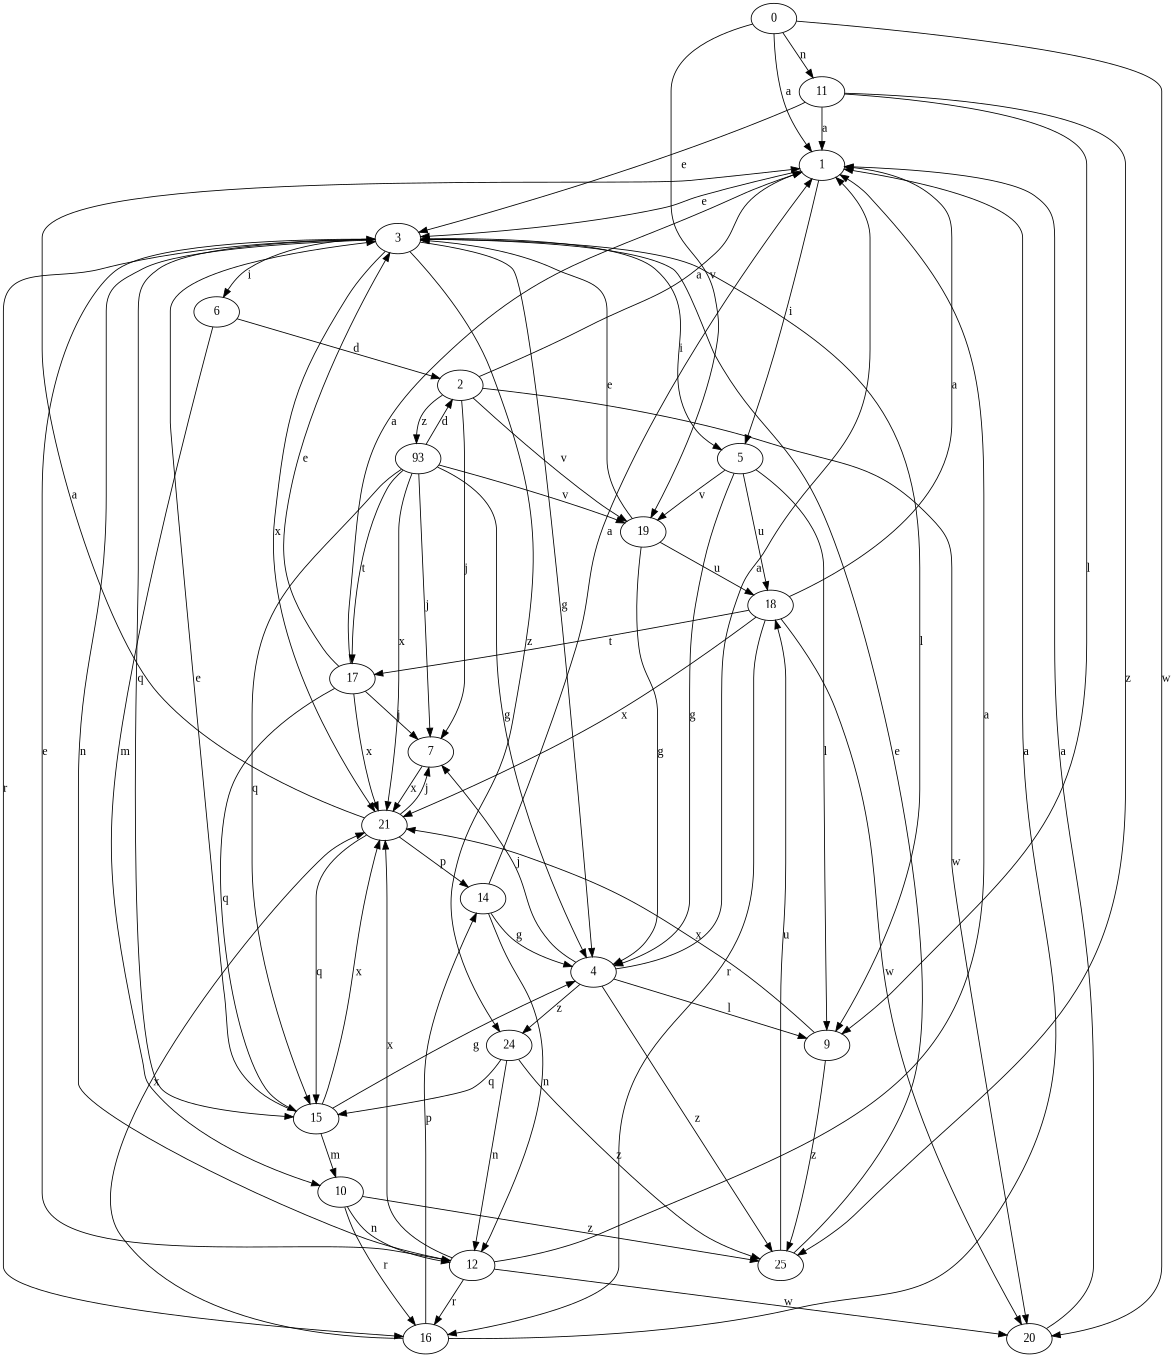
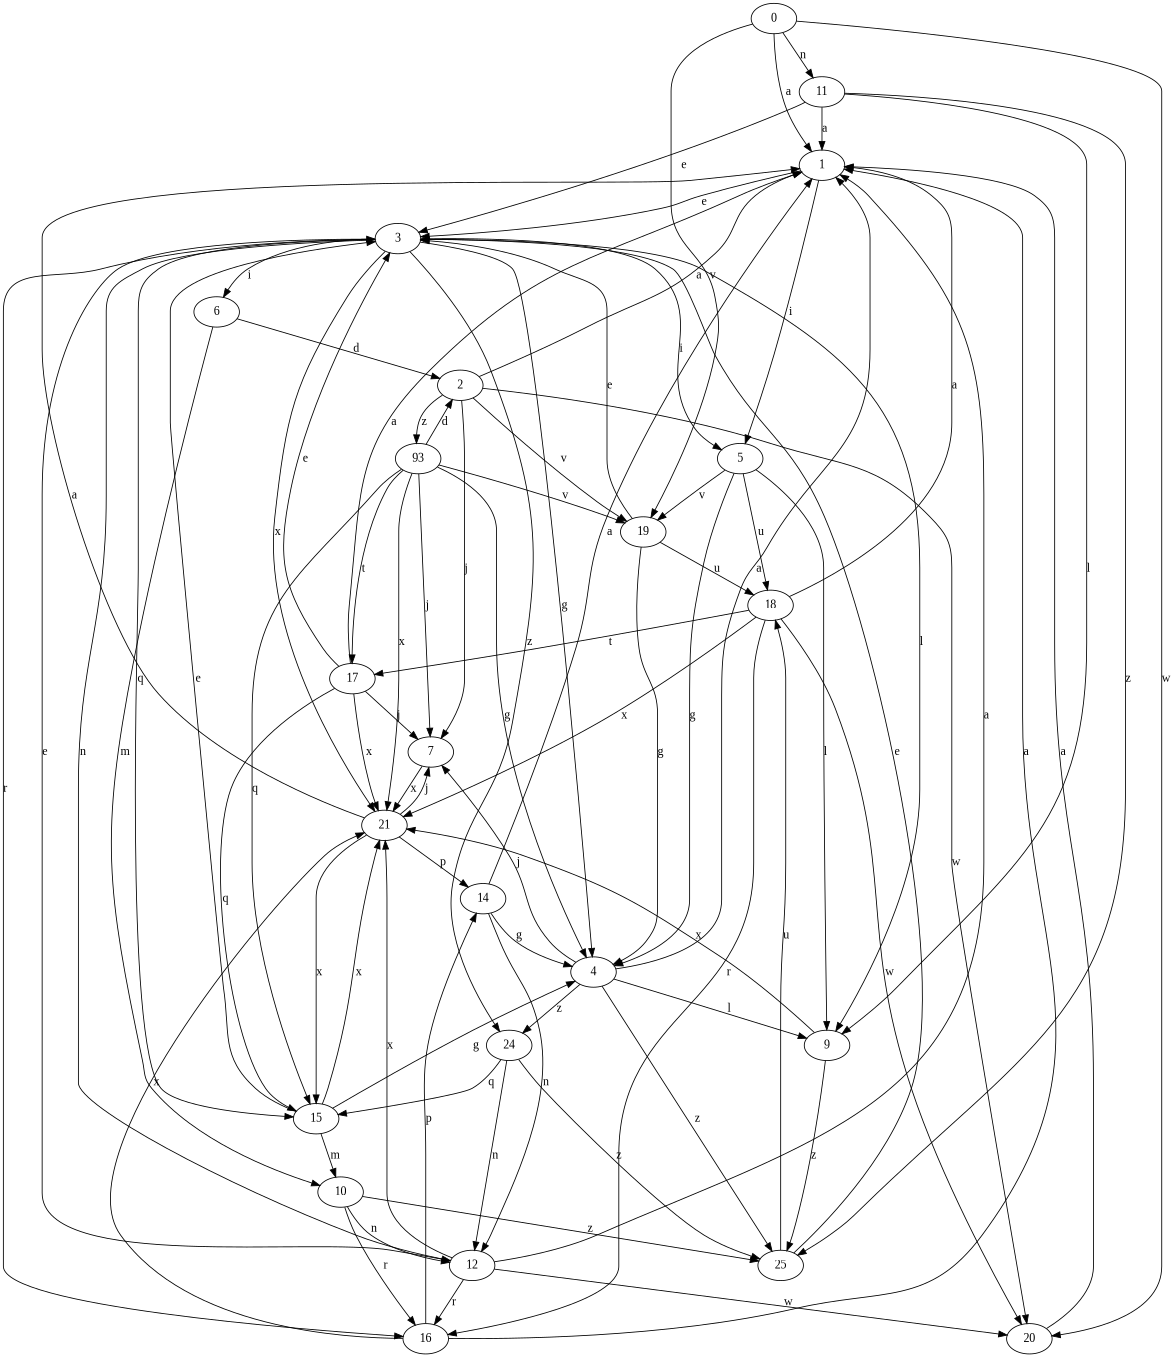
(319, 972) -> (319, 972)
